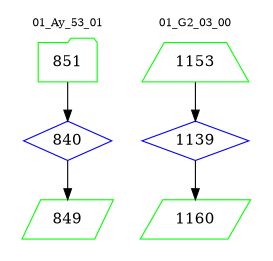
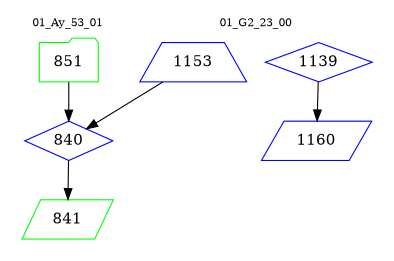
(195, 23) -> (256, 23)
(195, 62) -> (193, 62)
(195, 96) -> (138, 97)
(68, 219) -> (68, 219)
(195, 219) -> (317, 141)
